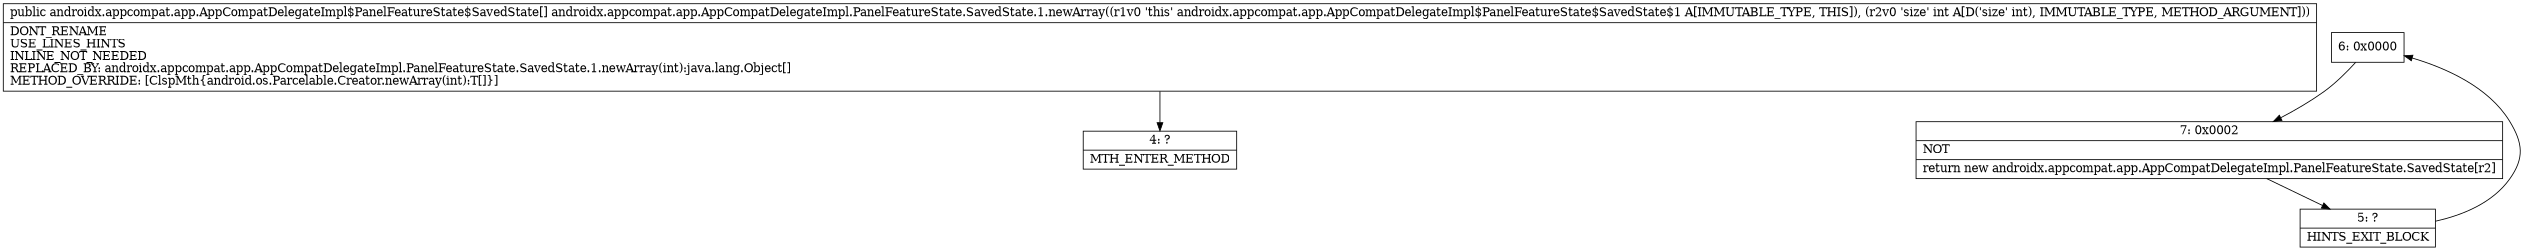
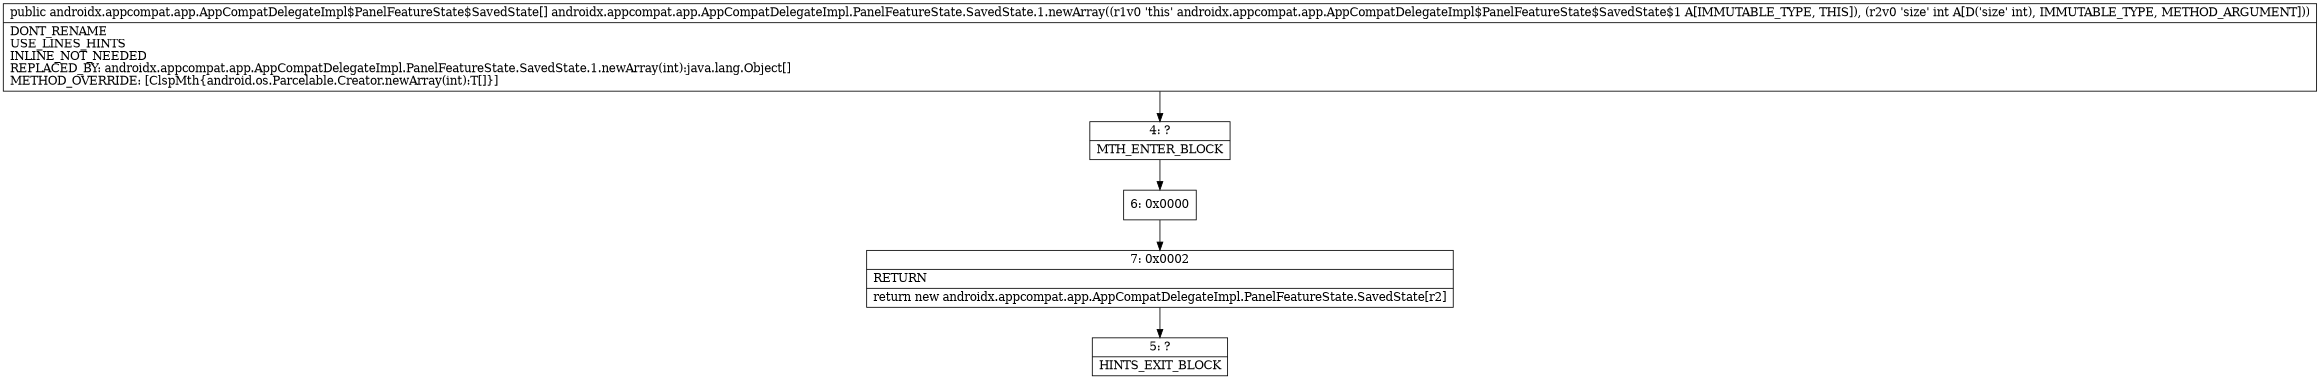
(2517, 135) -> (1160, 171)
(1936, 150) -> (900, 278)
(1160, 159) -> (1160, 150)
